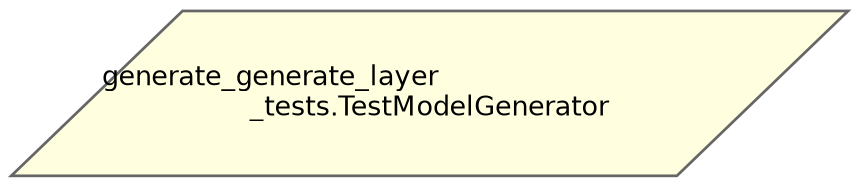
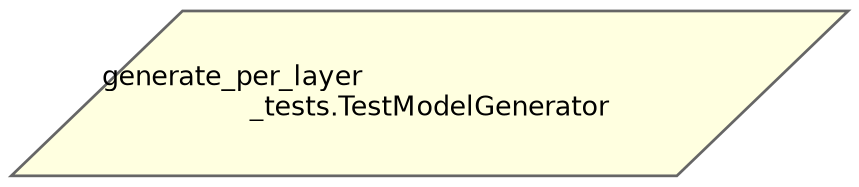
(430, 93) -> (430, 93)
